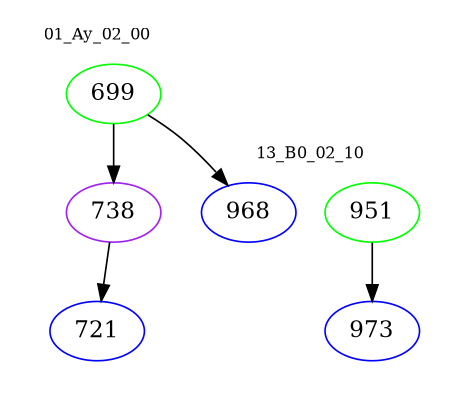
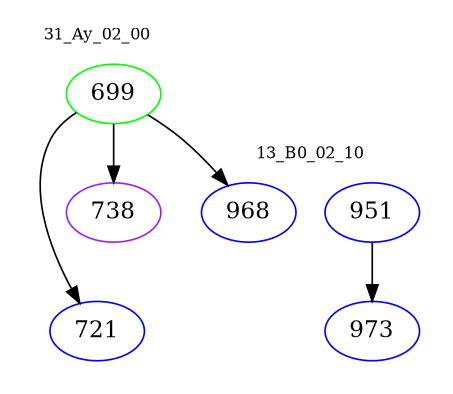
(97, 35) -> (97, 35)
(372, 212) -> (372, 212)
(107, 263) -> (41, 197)
